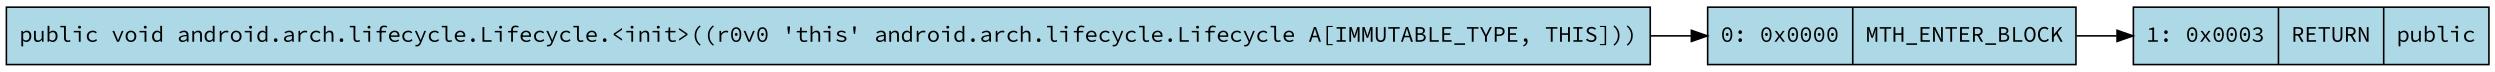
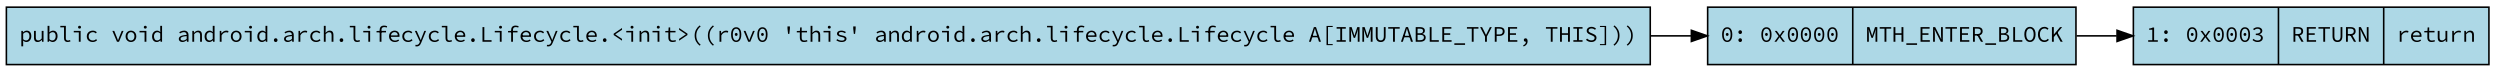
(2436, 35) -> (2436, 35)
